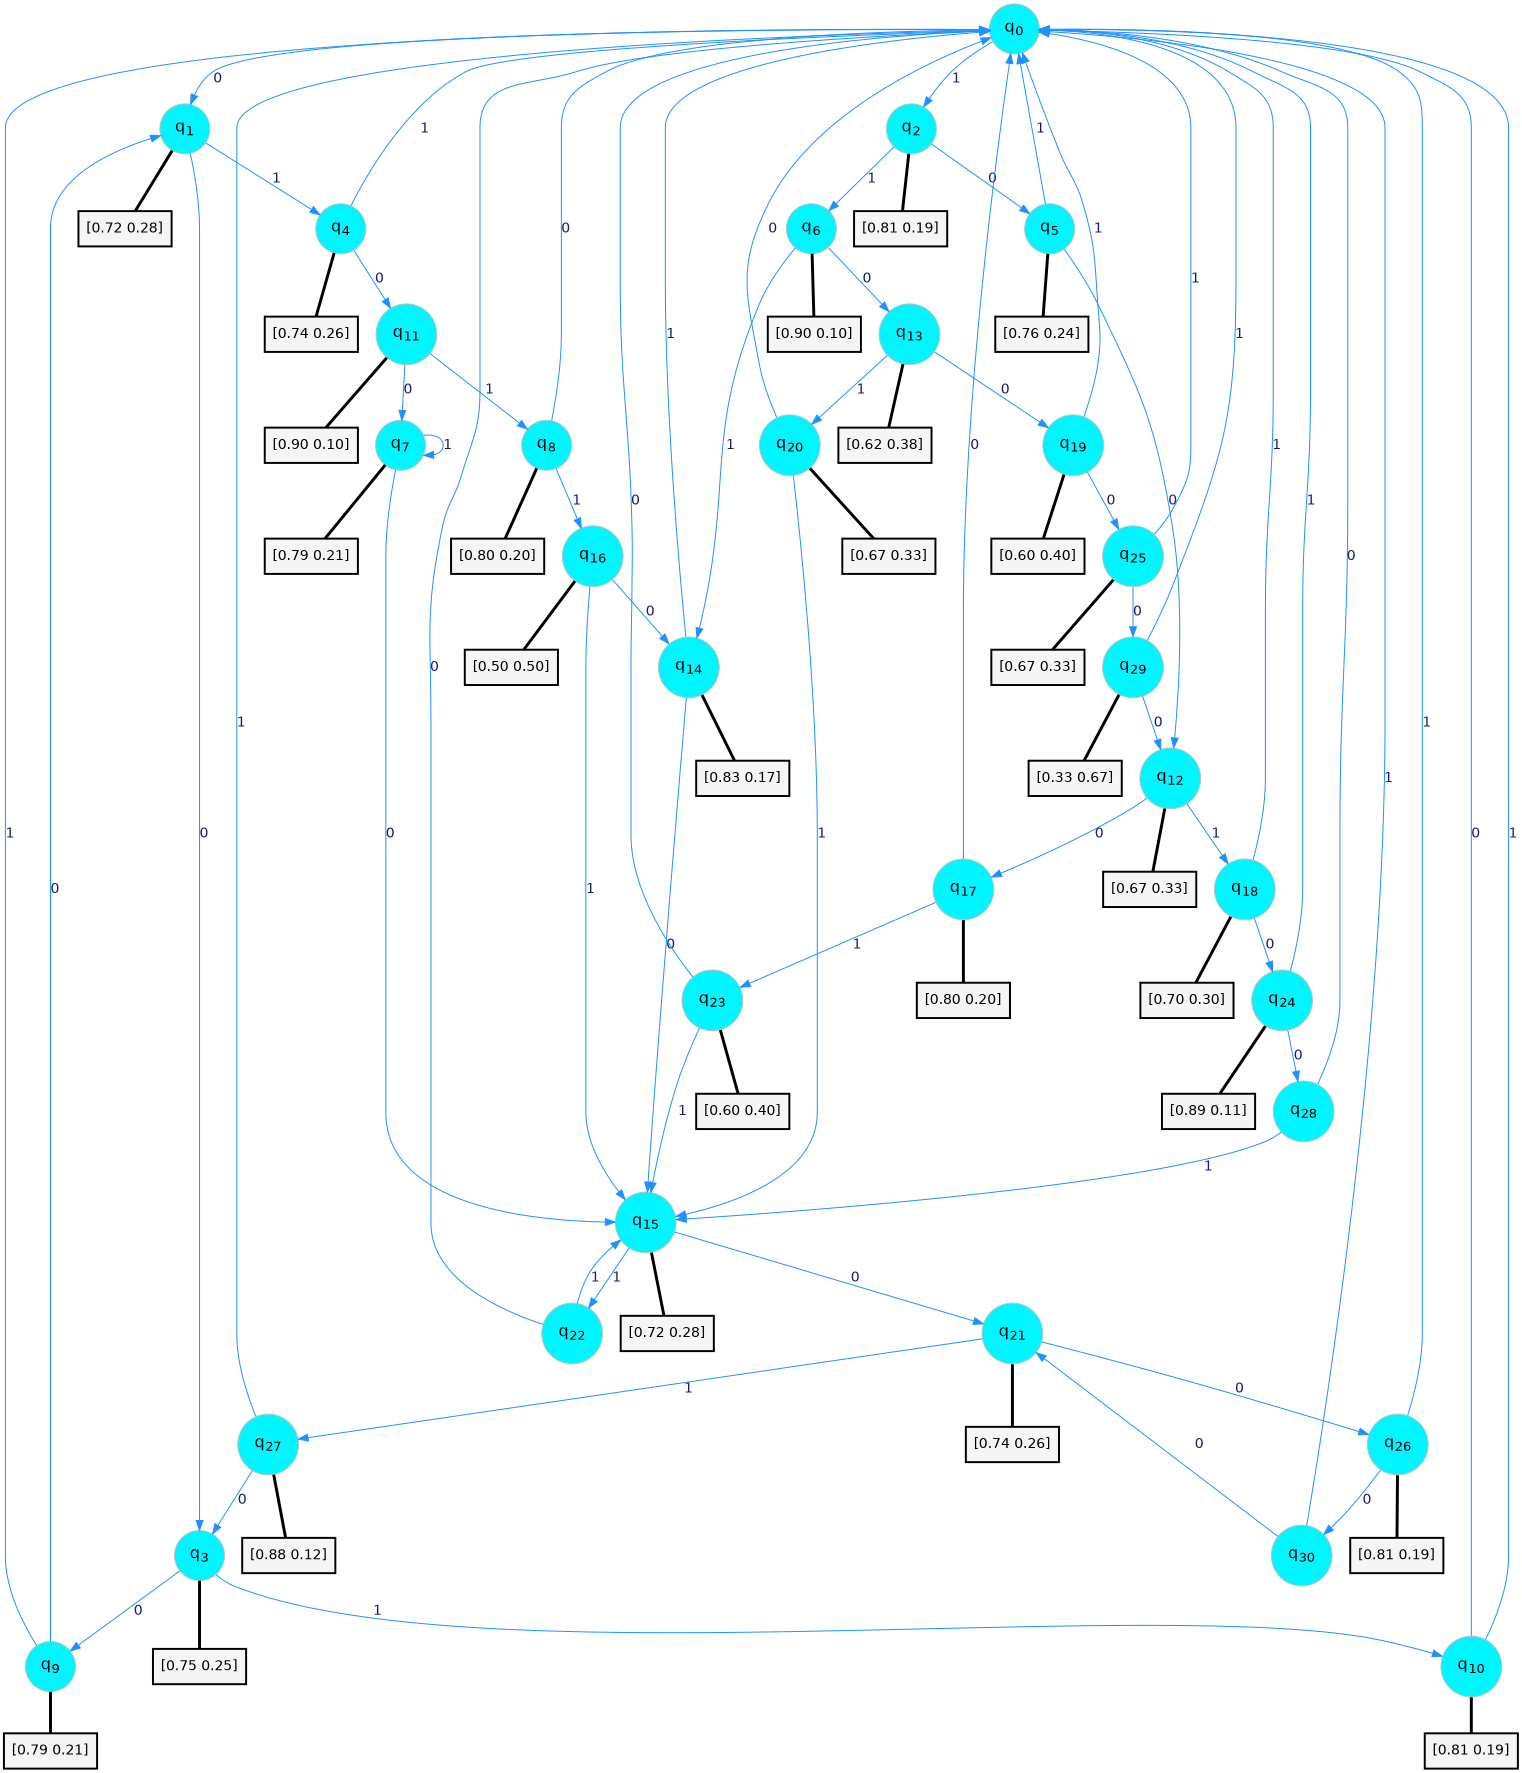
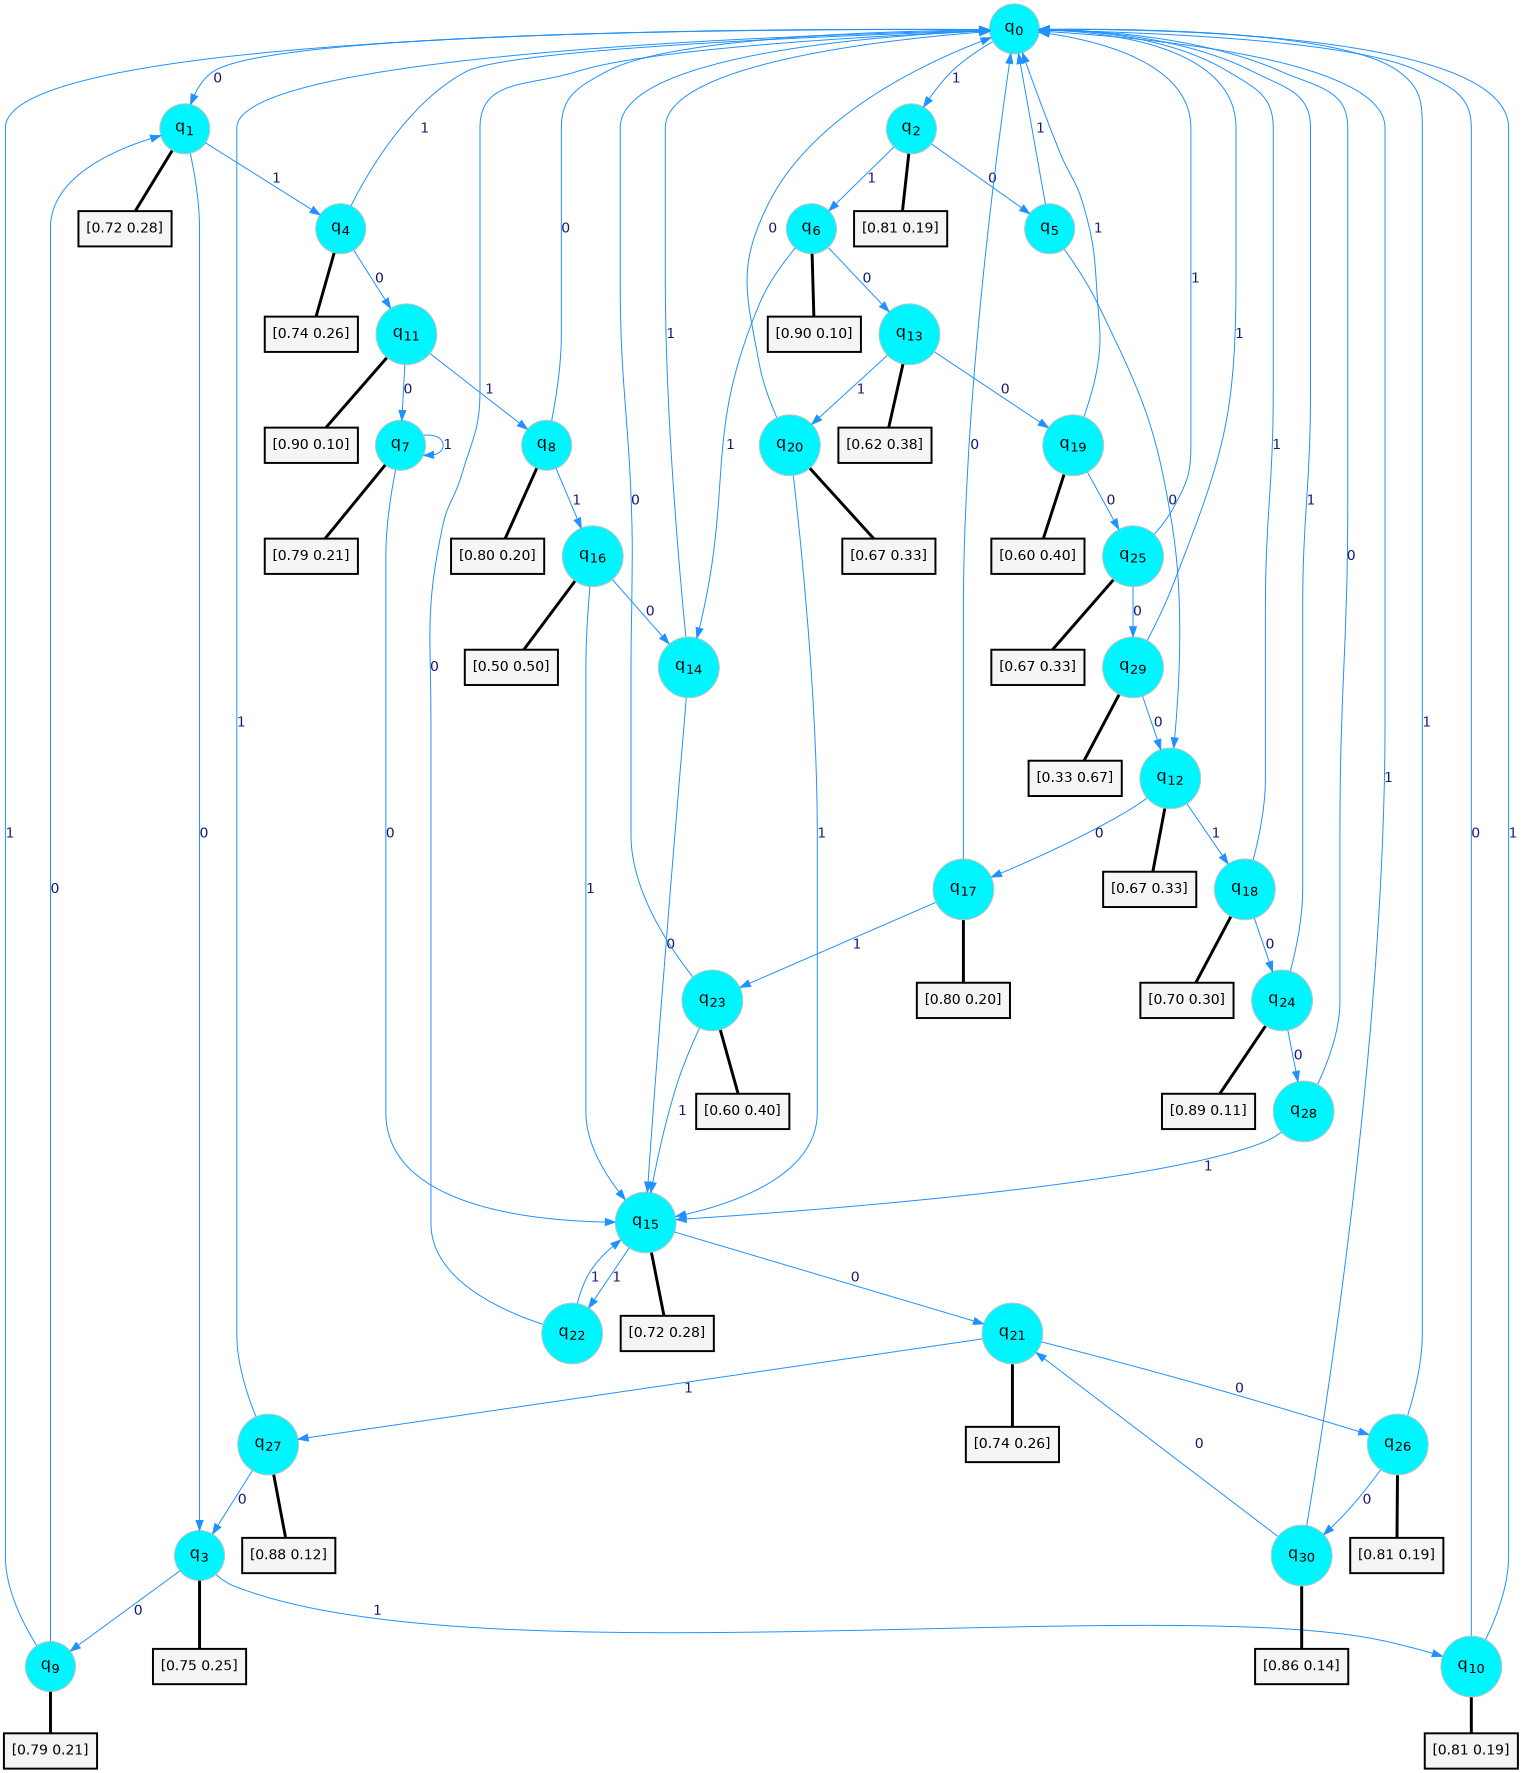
(1042, 334) -> none
(743, 778) -> none
none -> (1302, 1667)
